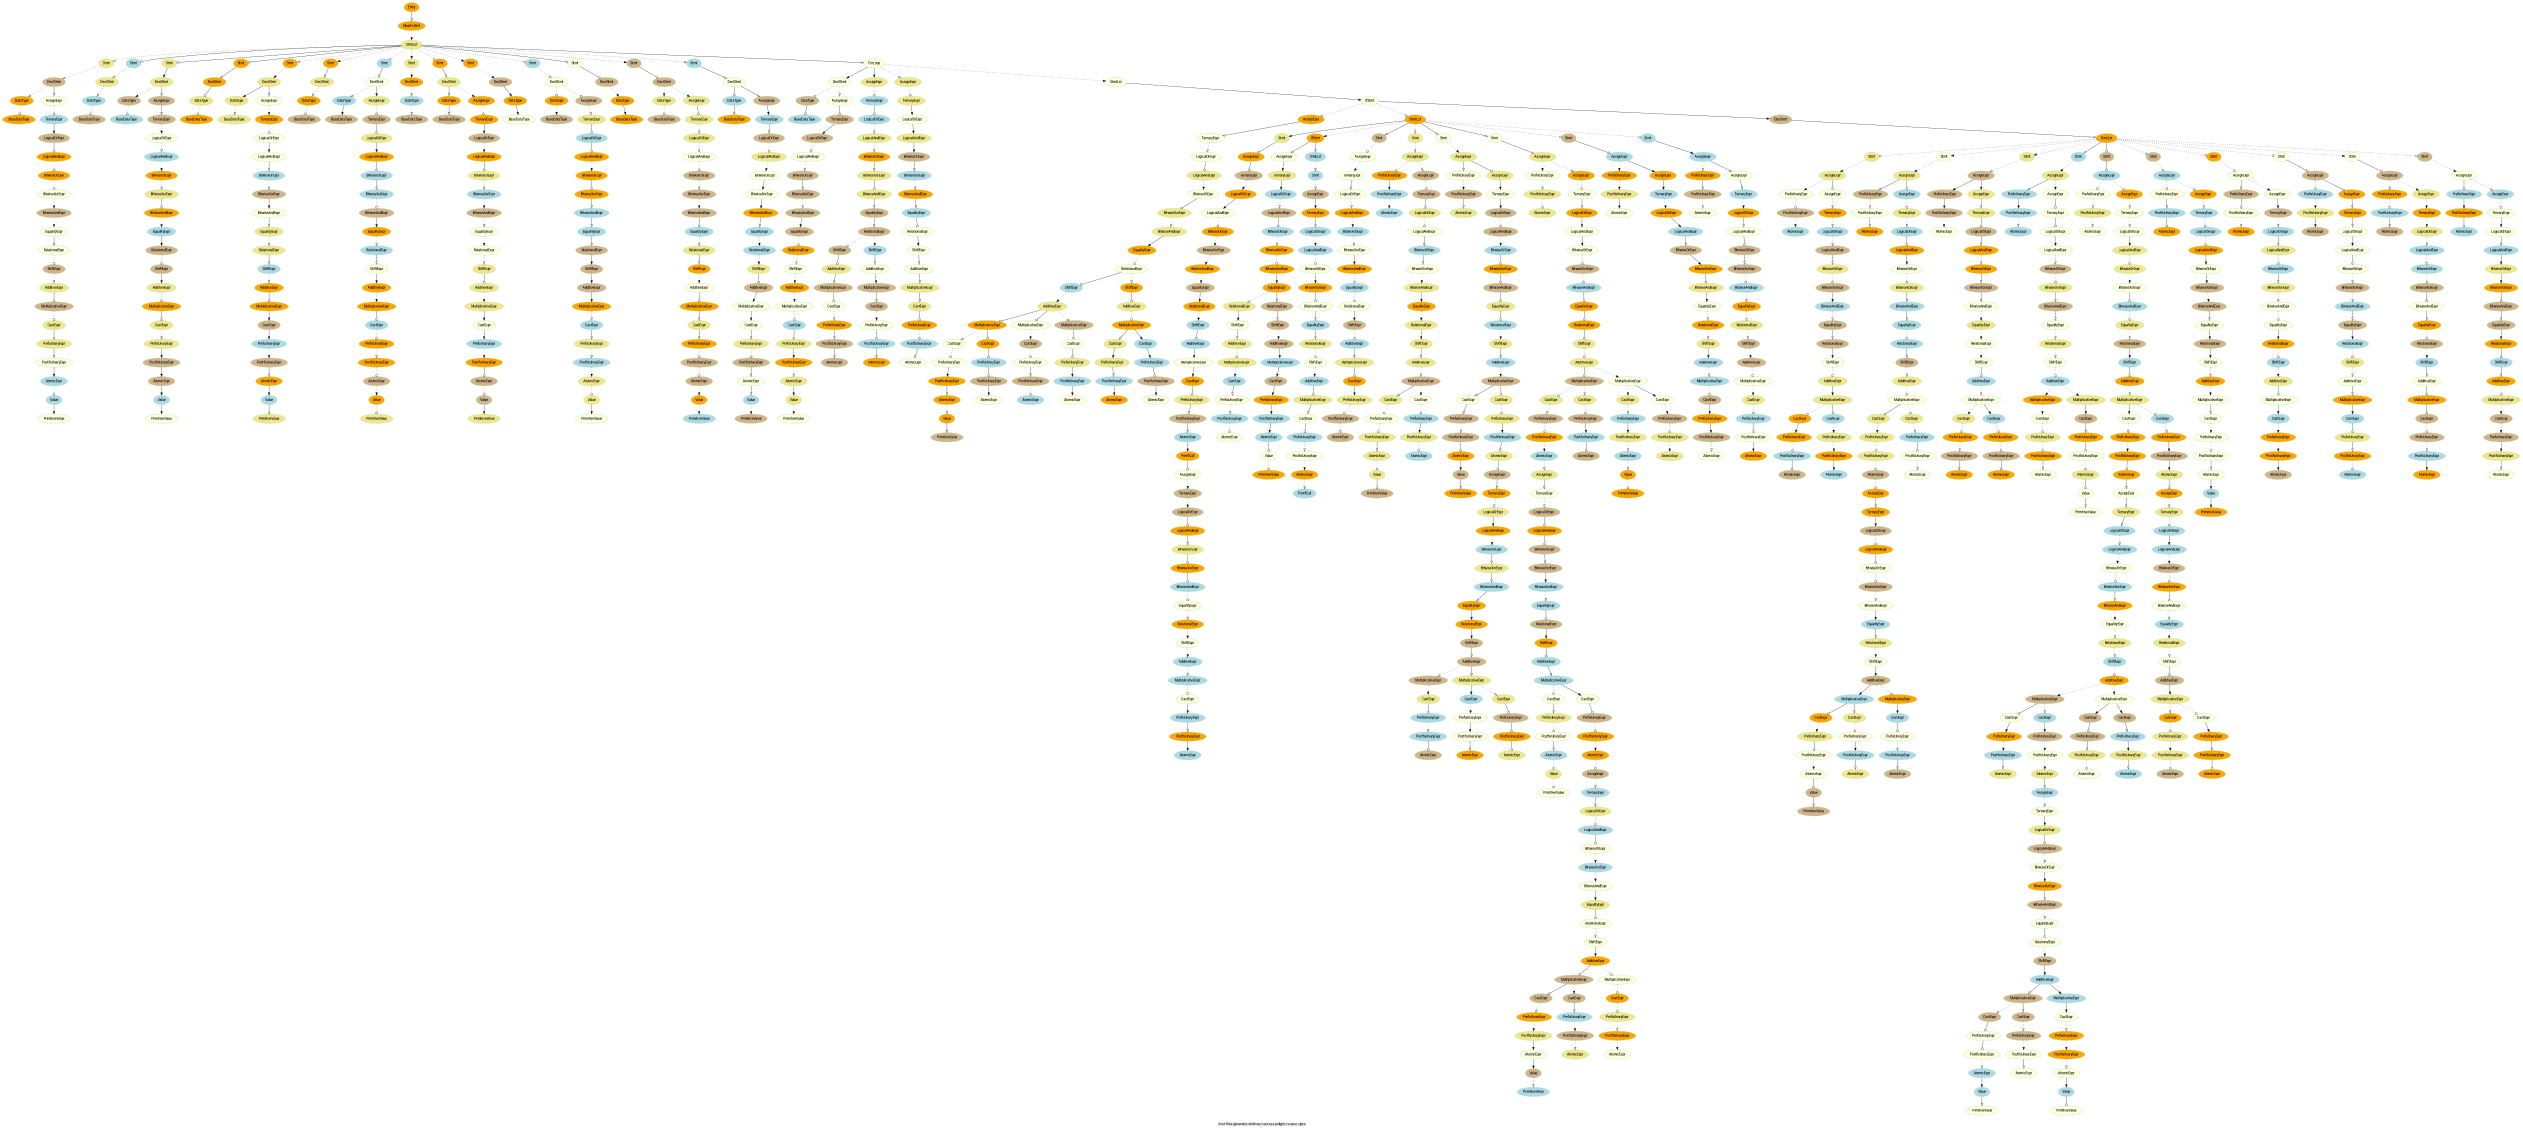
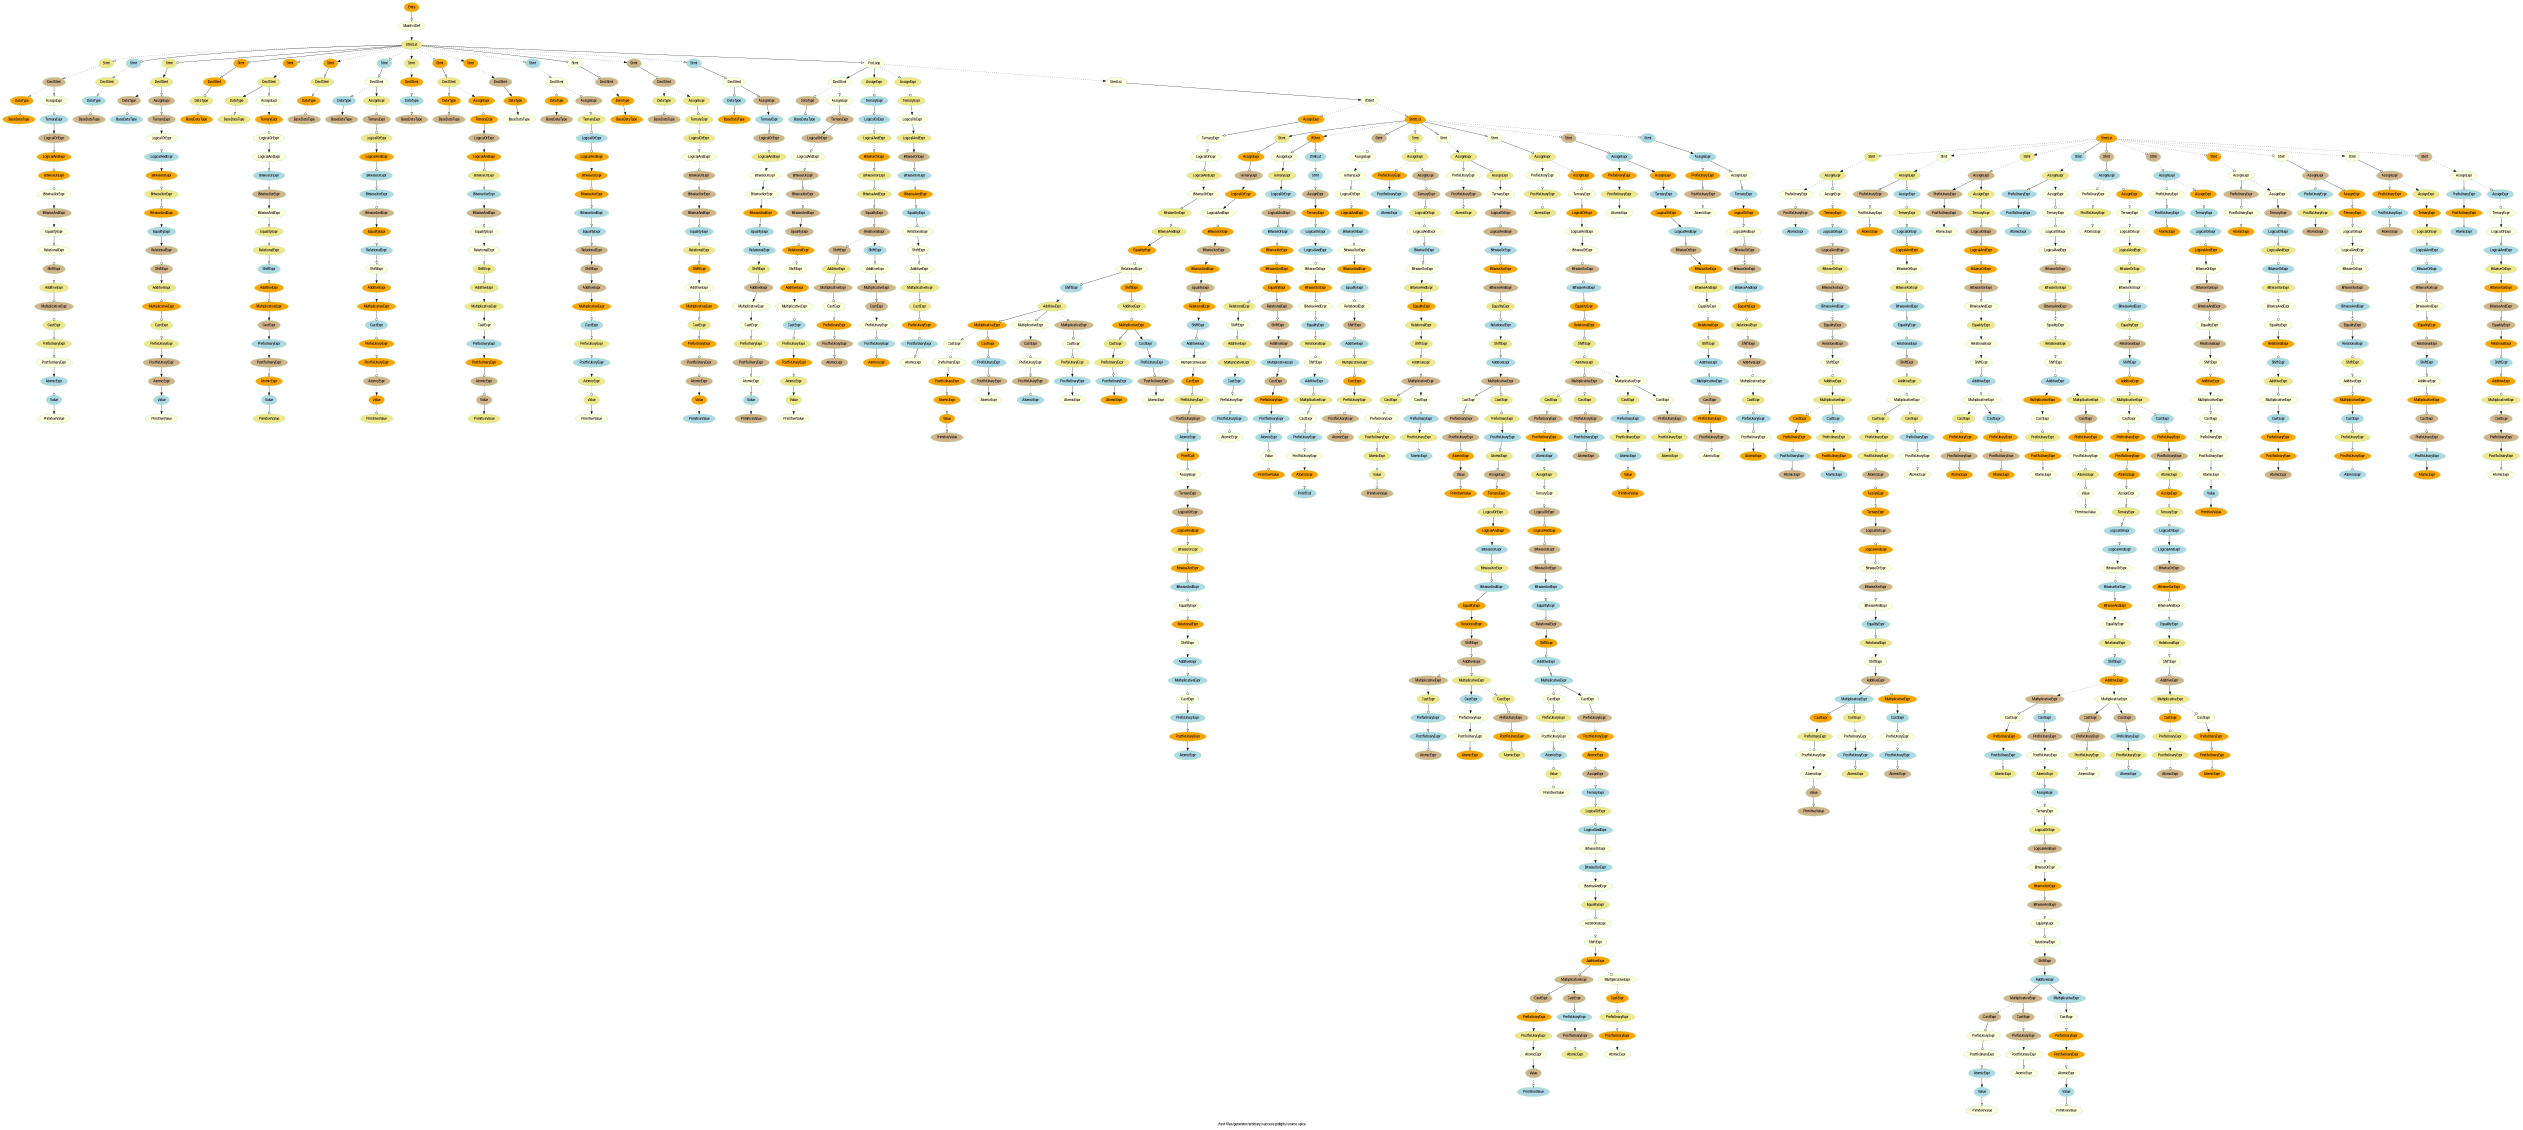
(412, 26) -> (412, 26)
(1781, 119) -> none
